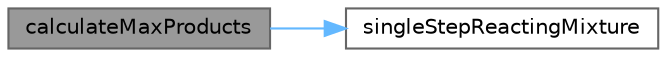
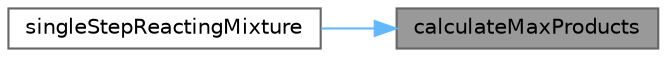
(297, 28) -> (348, 28)
